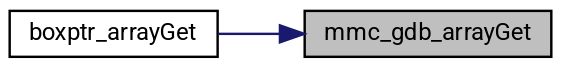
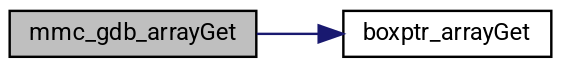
(249, 34) -> (288, 34)
